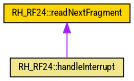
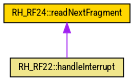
(67, 67) -> (67, 67)
